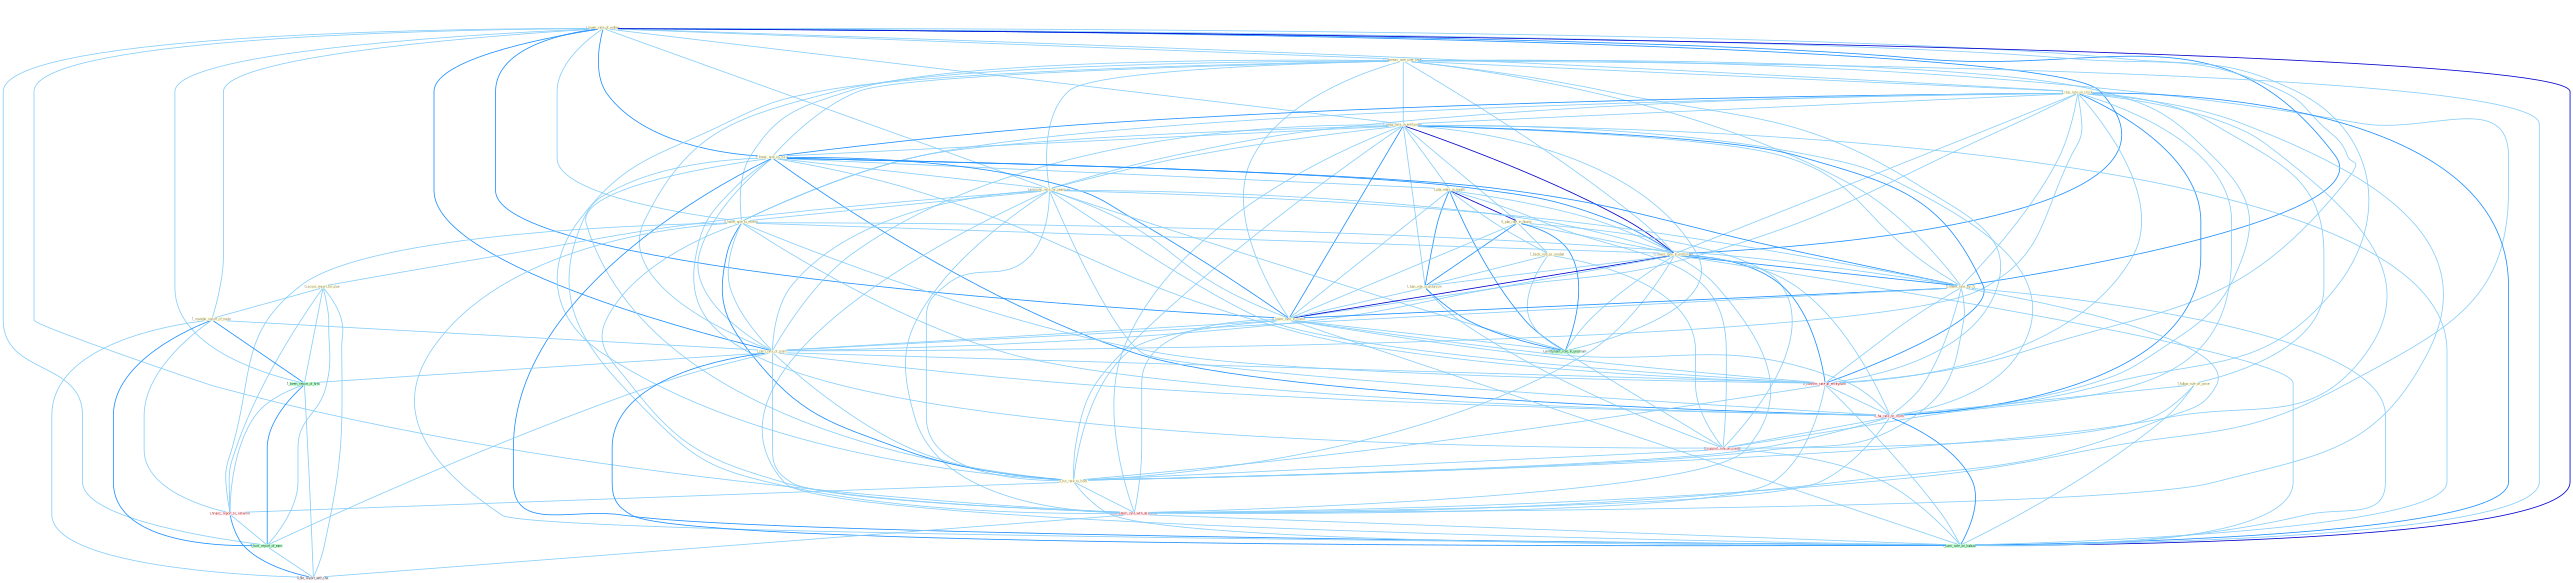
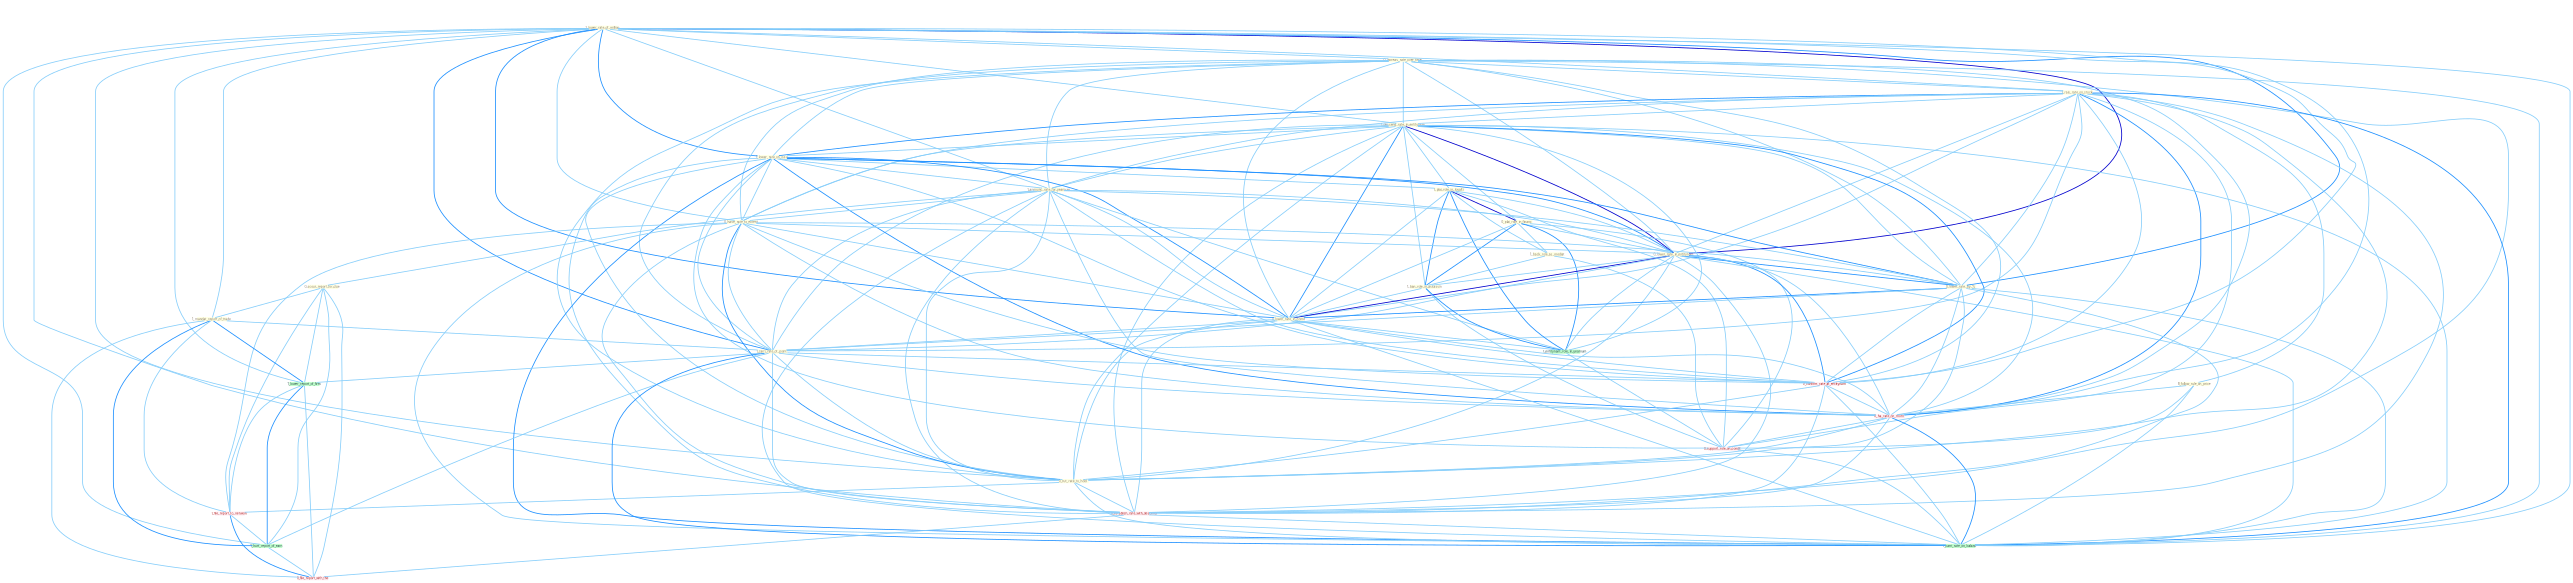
(1618, 45) -> (1618, 45)
(2241, 58) -> (2241, 58)
(1403, 125) -> (1403, 125)
none -> (757, 190)
(1449, 190) -> (1449, 190)
none -> (1029, 273)
(1528, 300) -> none
(304, 384) -> (304, 384)
(2194, 384) -> (2194, 384)
(1398, 465) -> (126, 350)
(230, 514) -> (230, 514)
(313, 578) -> (313, 578)
